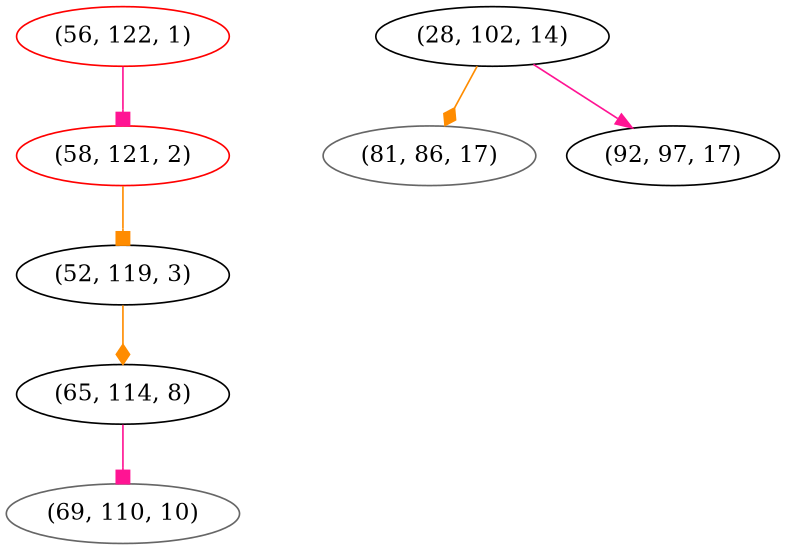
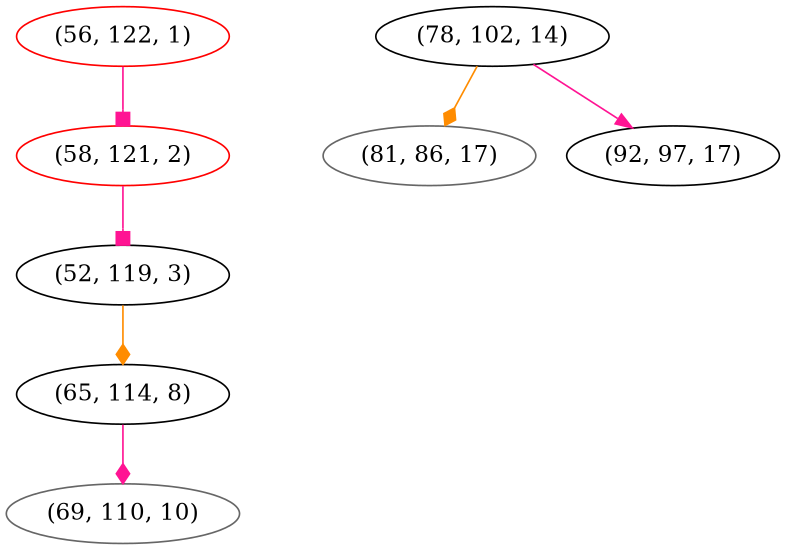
(492, 36) -> (492, 36)
(123, 207) -> (123, 207)
(123, 446) -> (123, 444)
